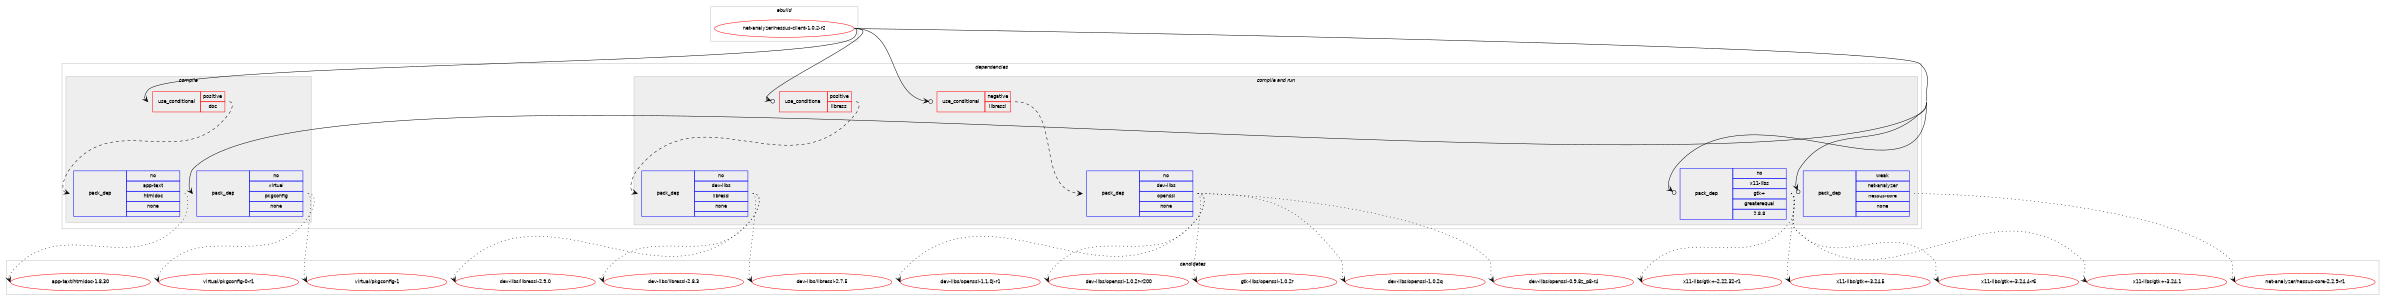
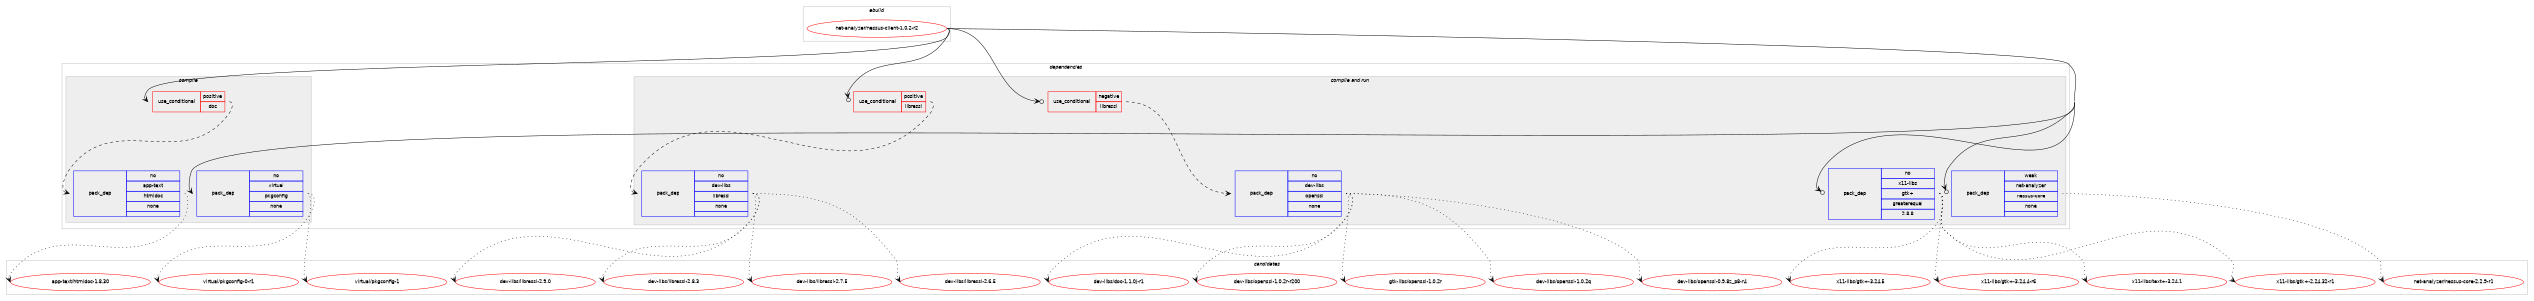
none -> (970, 282)
(970, 282) -> (1119, 282)
(1712, 282) -> (2305, 282)
(2157, 282) -> (2157, 282)
